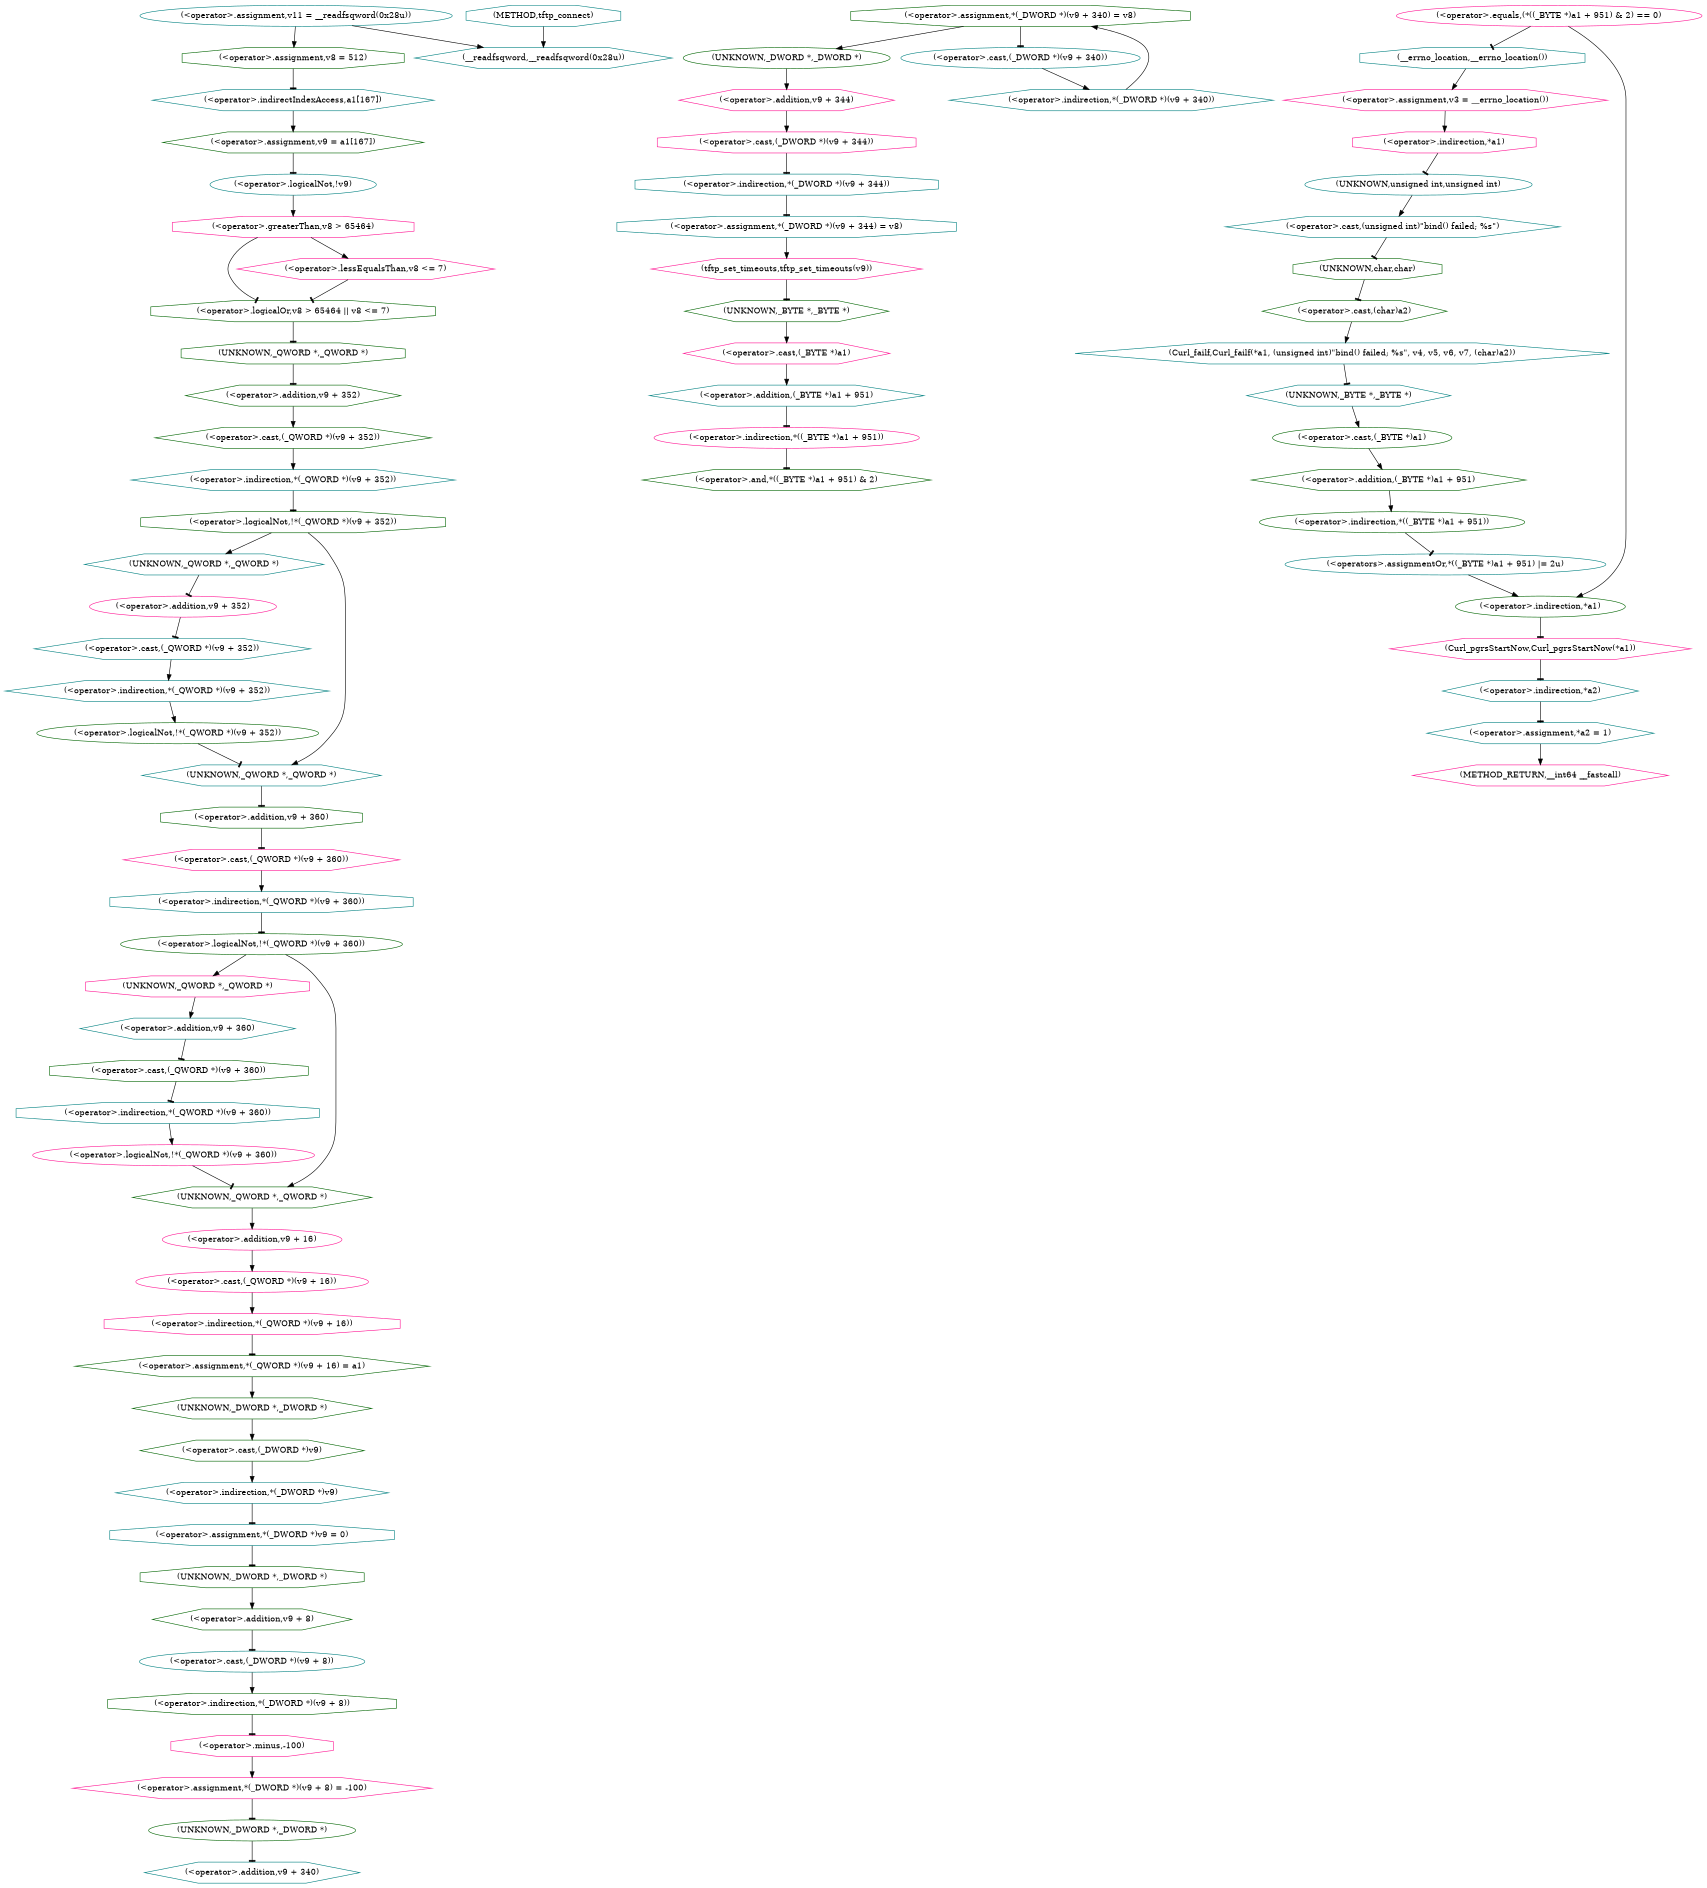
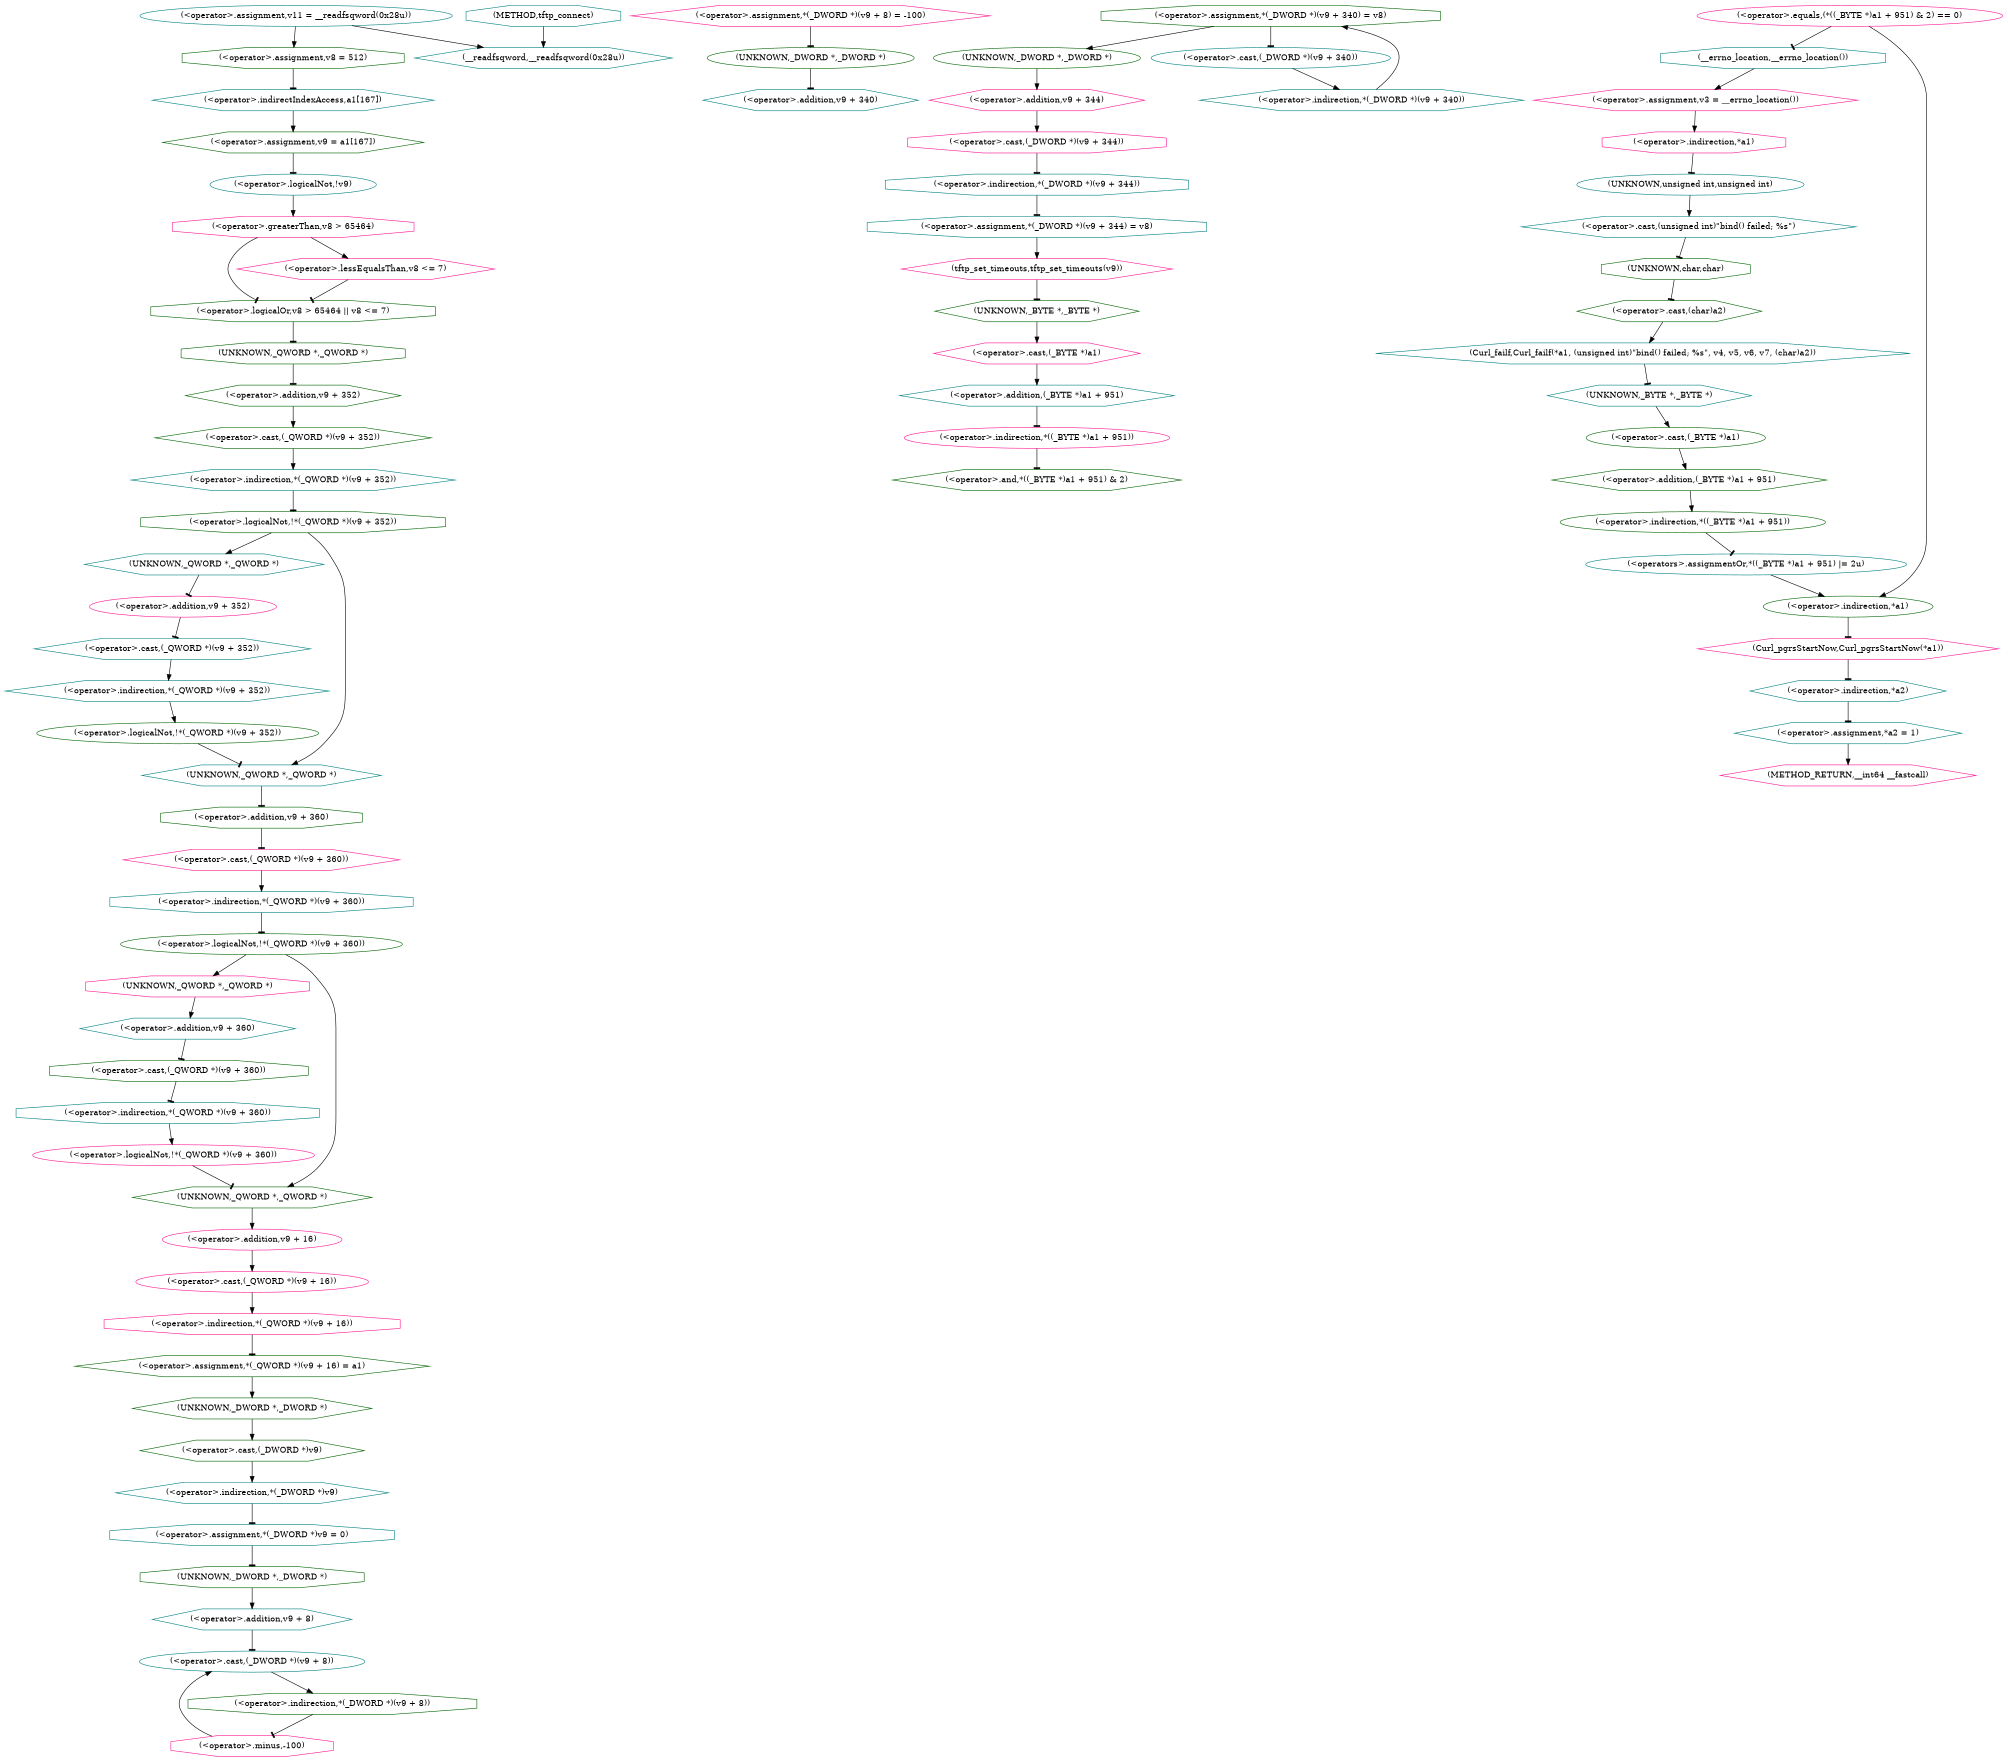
(252, 1619) -> (252, 1619)
(252, 1764) -> (180, 1707)
